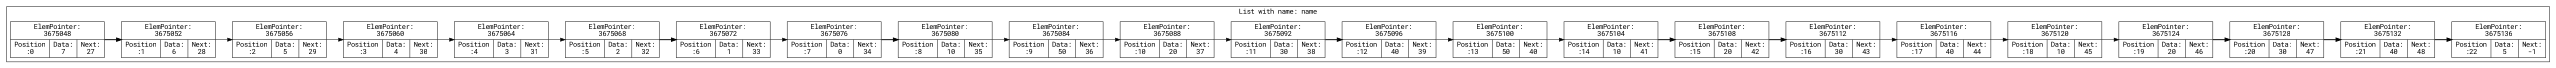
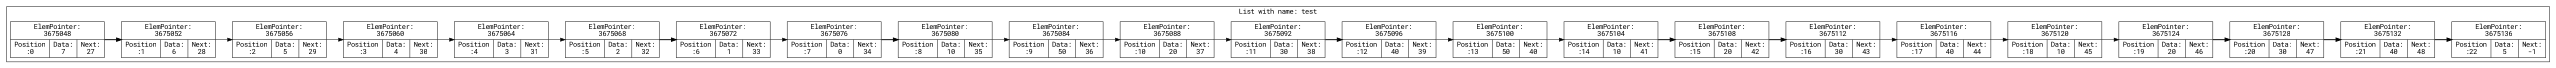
(1278, 12) -> (1278, 12)
